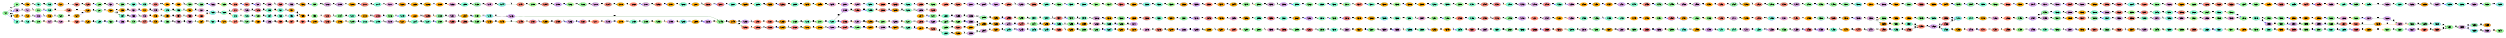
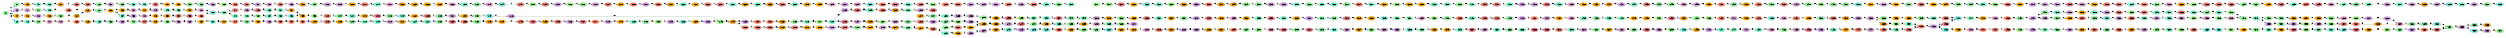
(1084, 4) -> none
